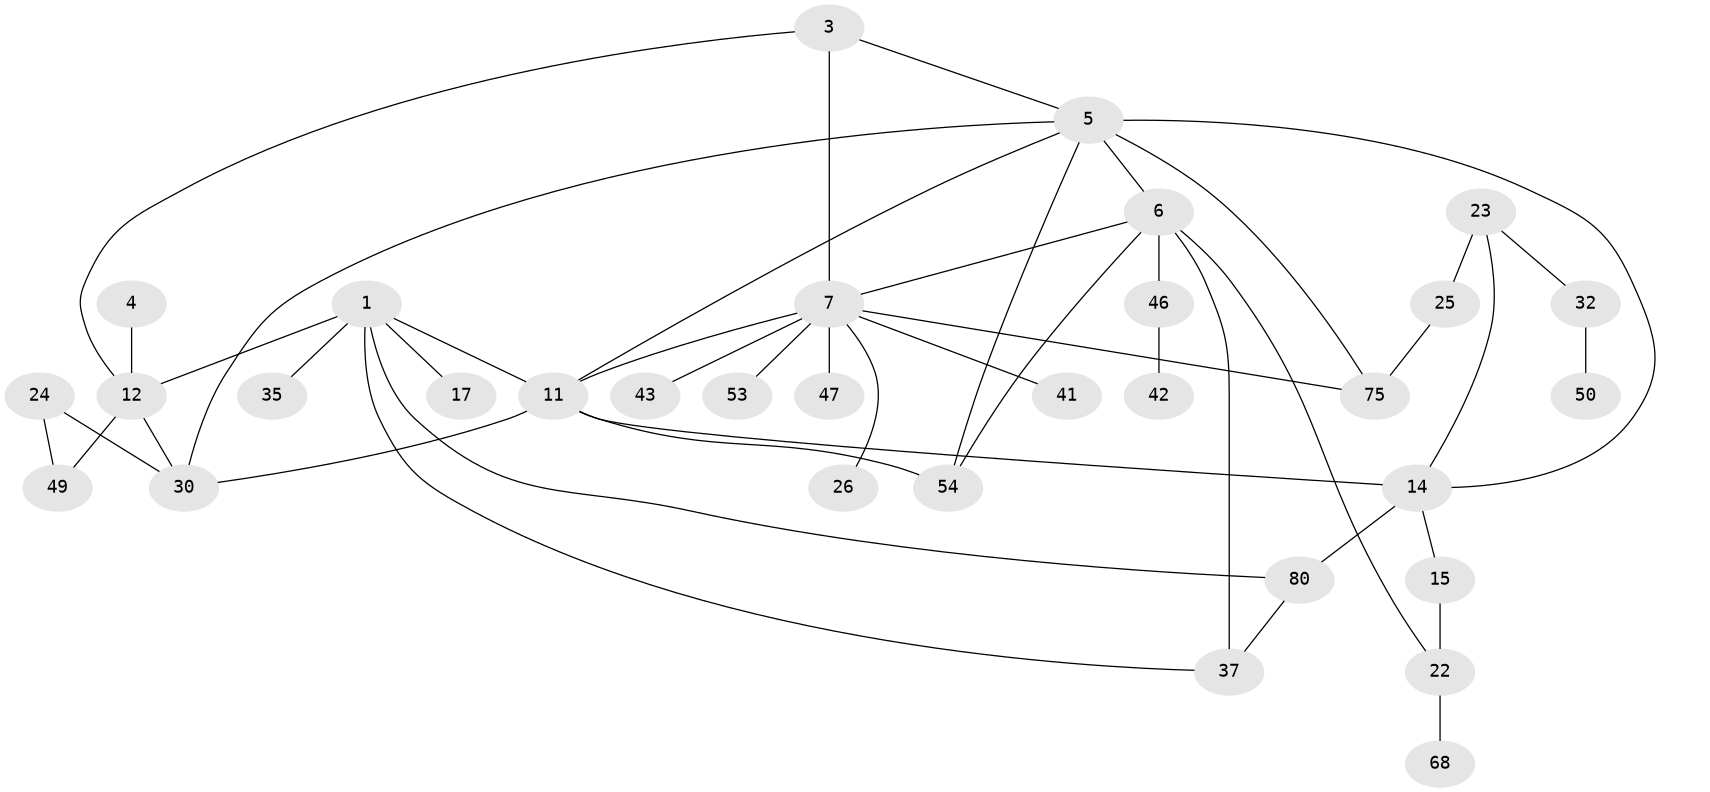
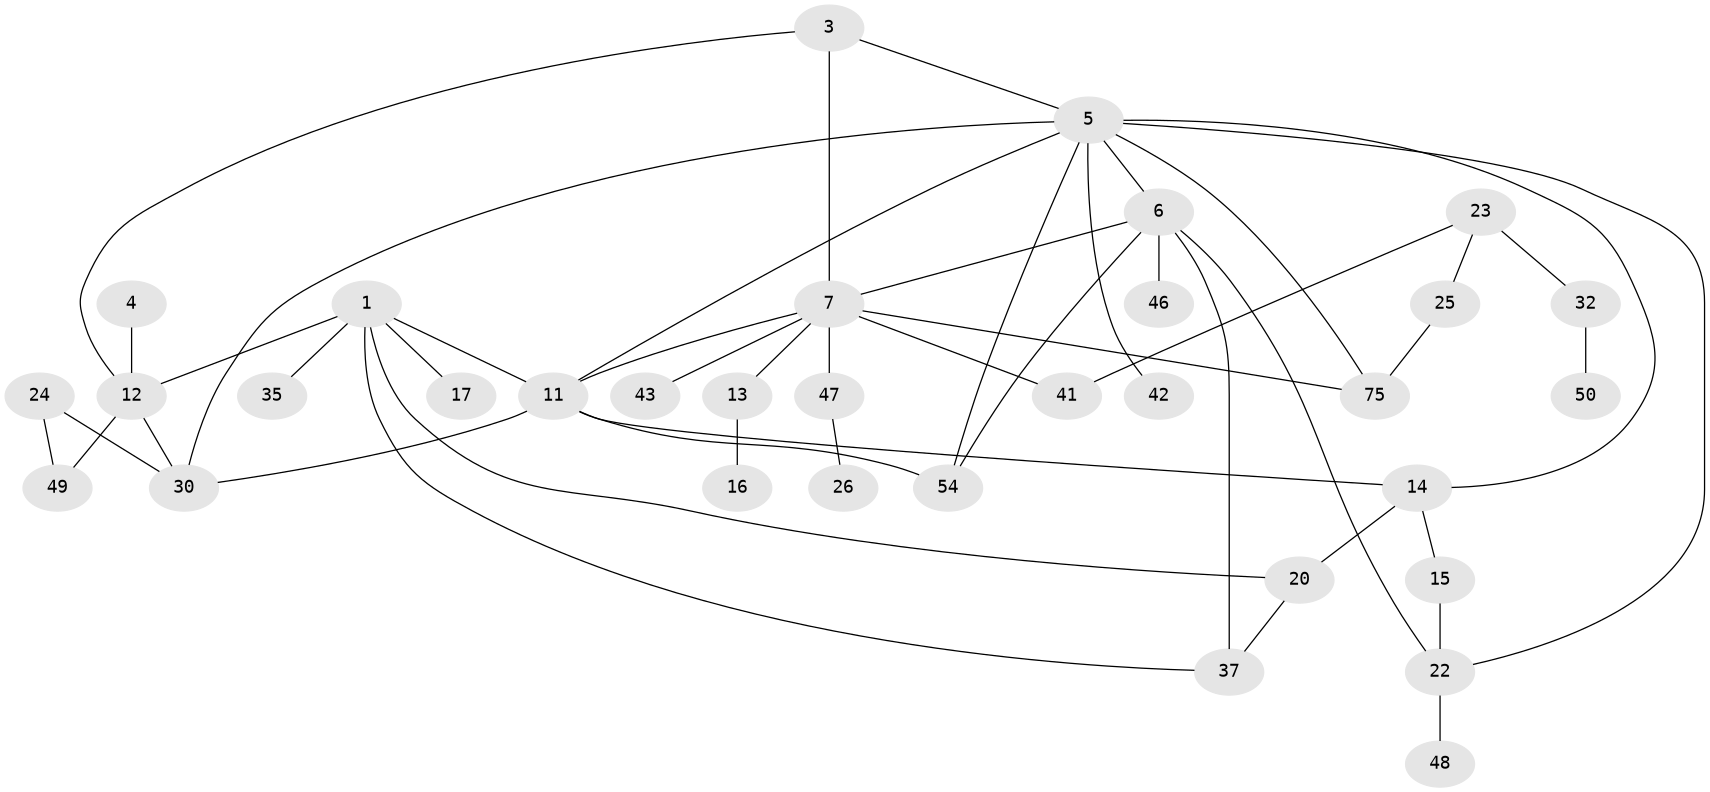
none -> (1677, 237)
(1159, 350) -> (1097, 264)
(1483, 356) -> (1273, 302)
(878, 393) -> (836, 437)
(737, 396) -> (737, 396)
none -> (737, 488)
(1300, 580) -> (1300, 580)
(1440, 764) -> (1440, 764)
